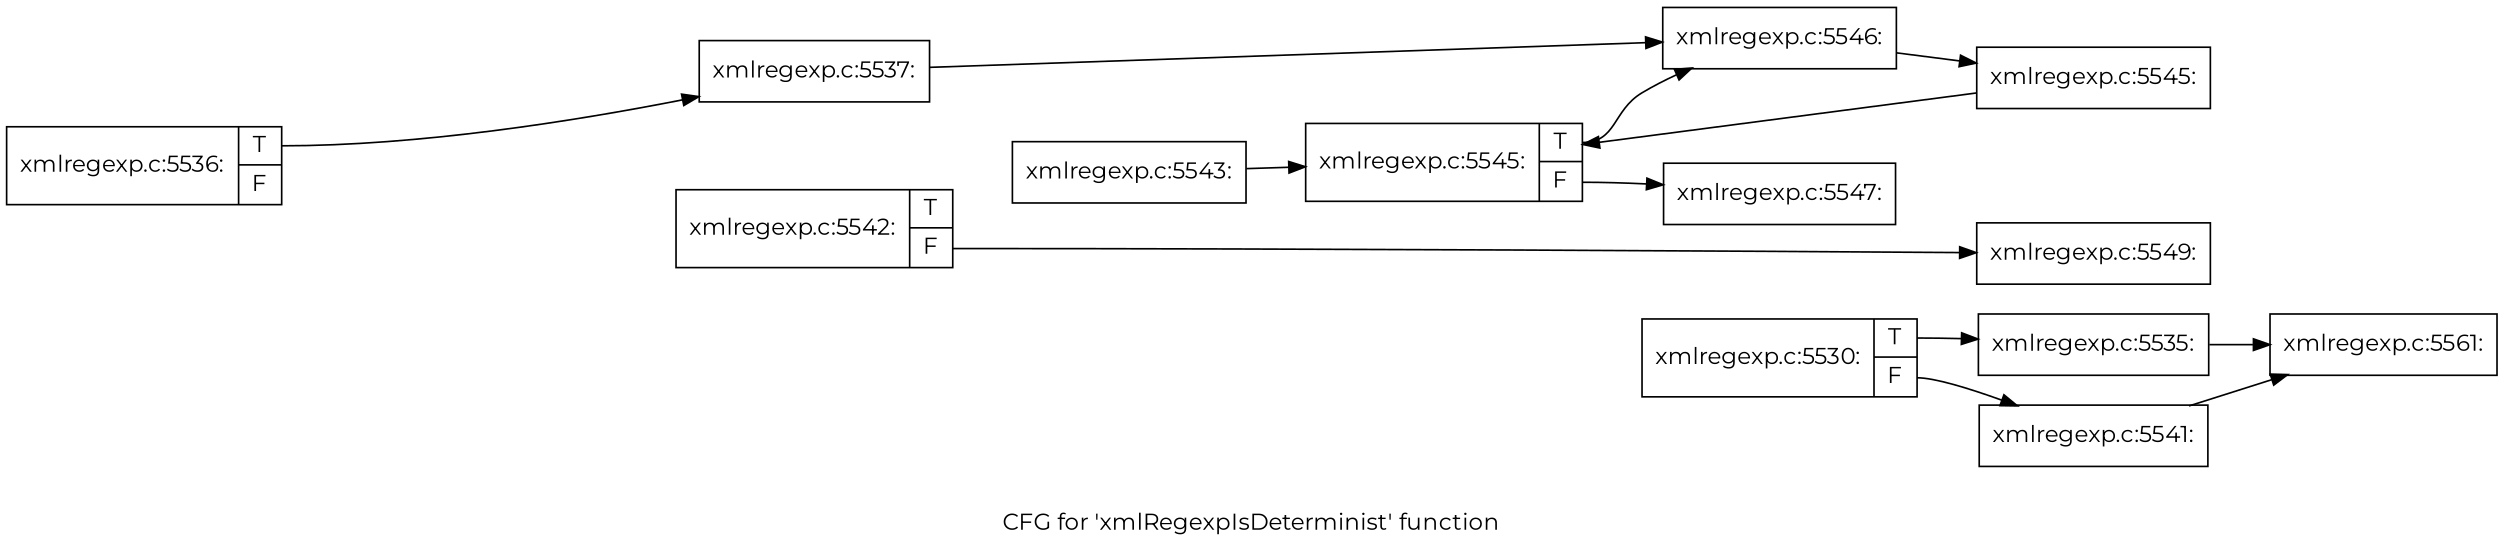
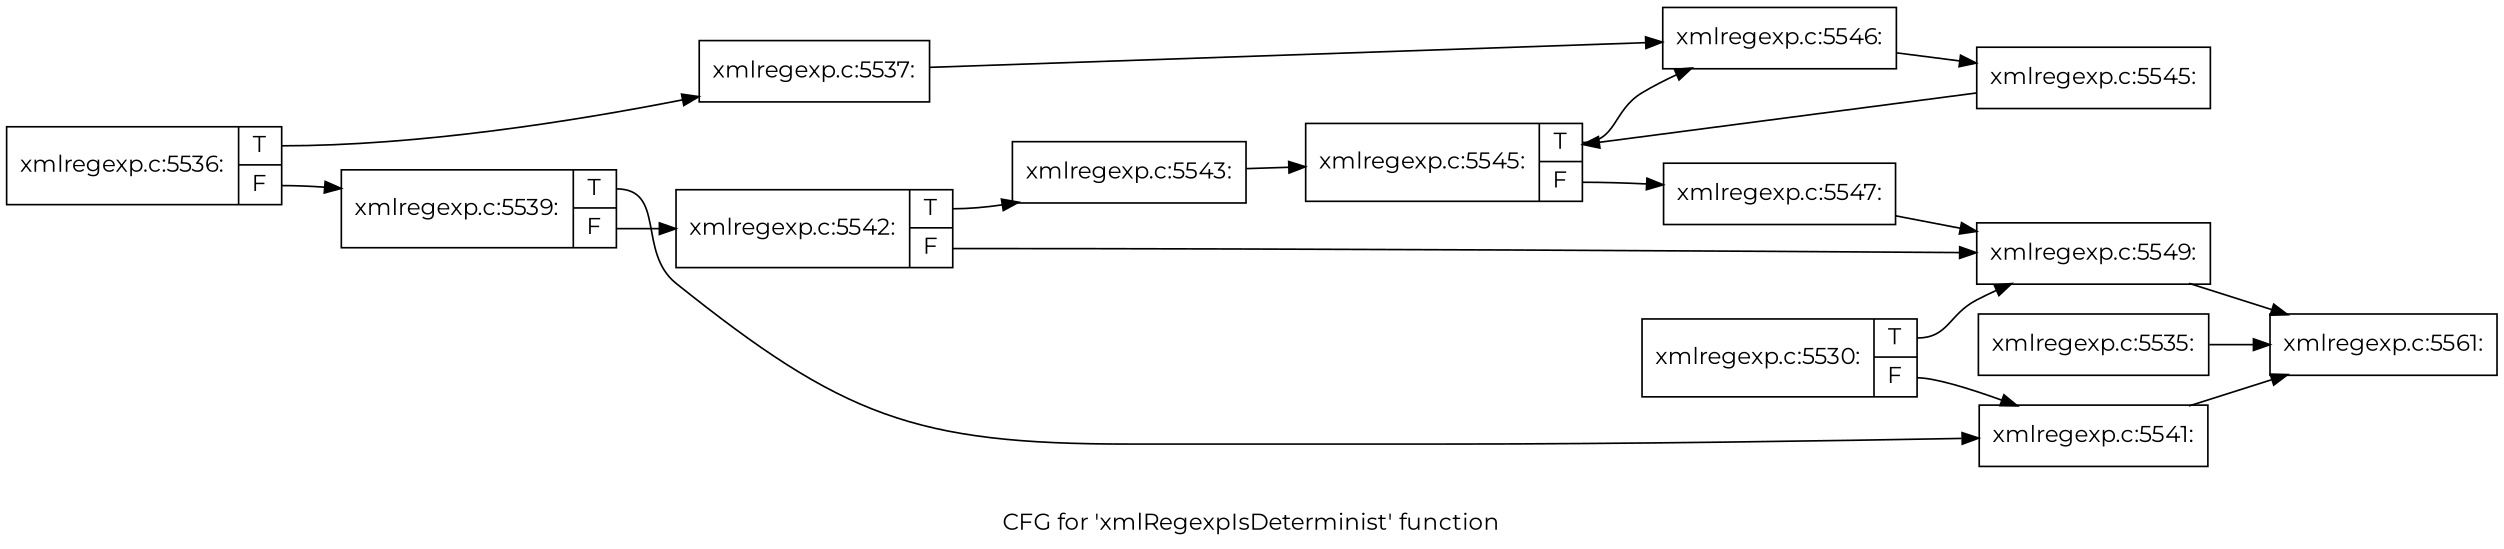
none -> (978, 208)
none -> (479, 209)
none -> (1928, 222)
none -> (2230, 297)
(1939, 338) -> (1957, 316)
